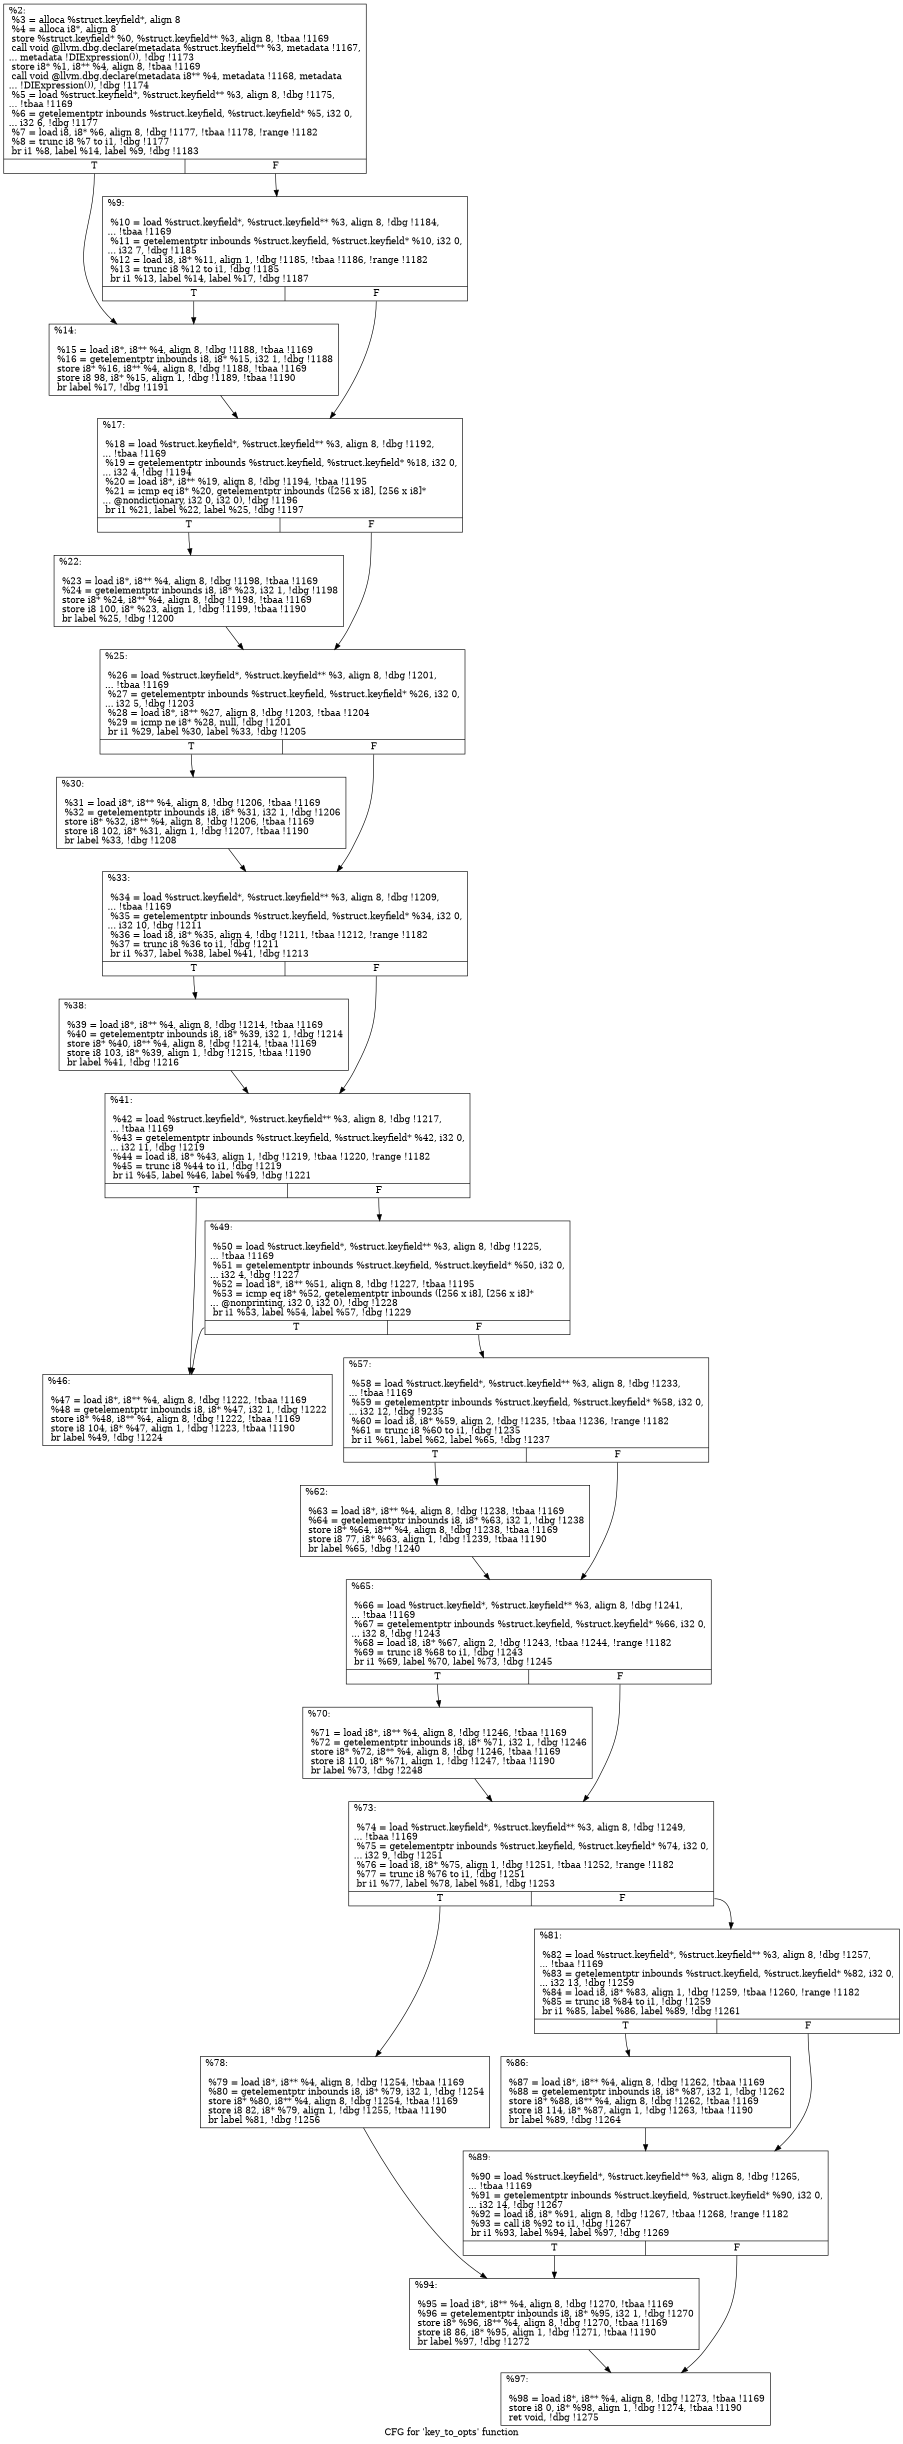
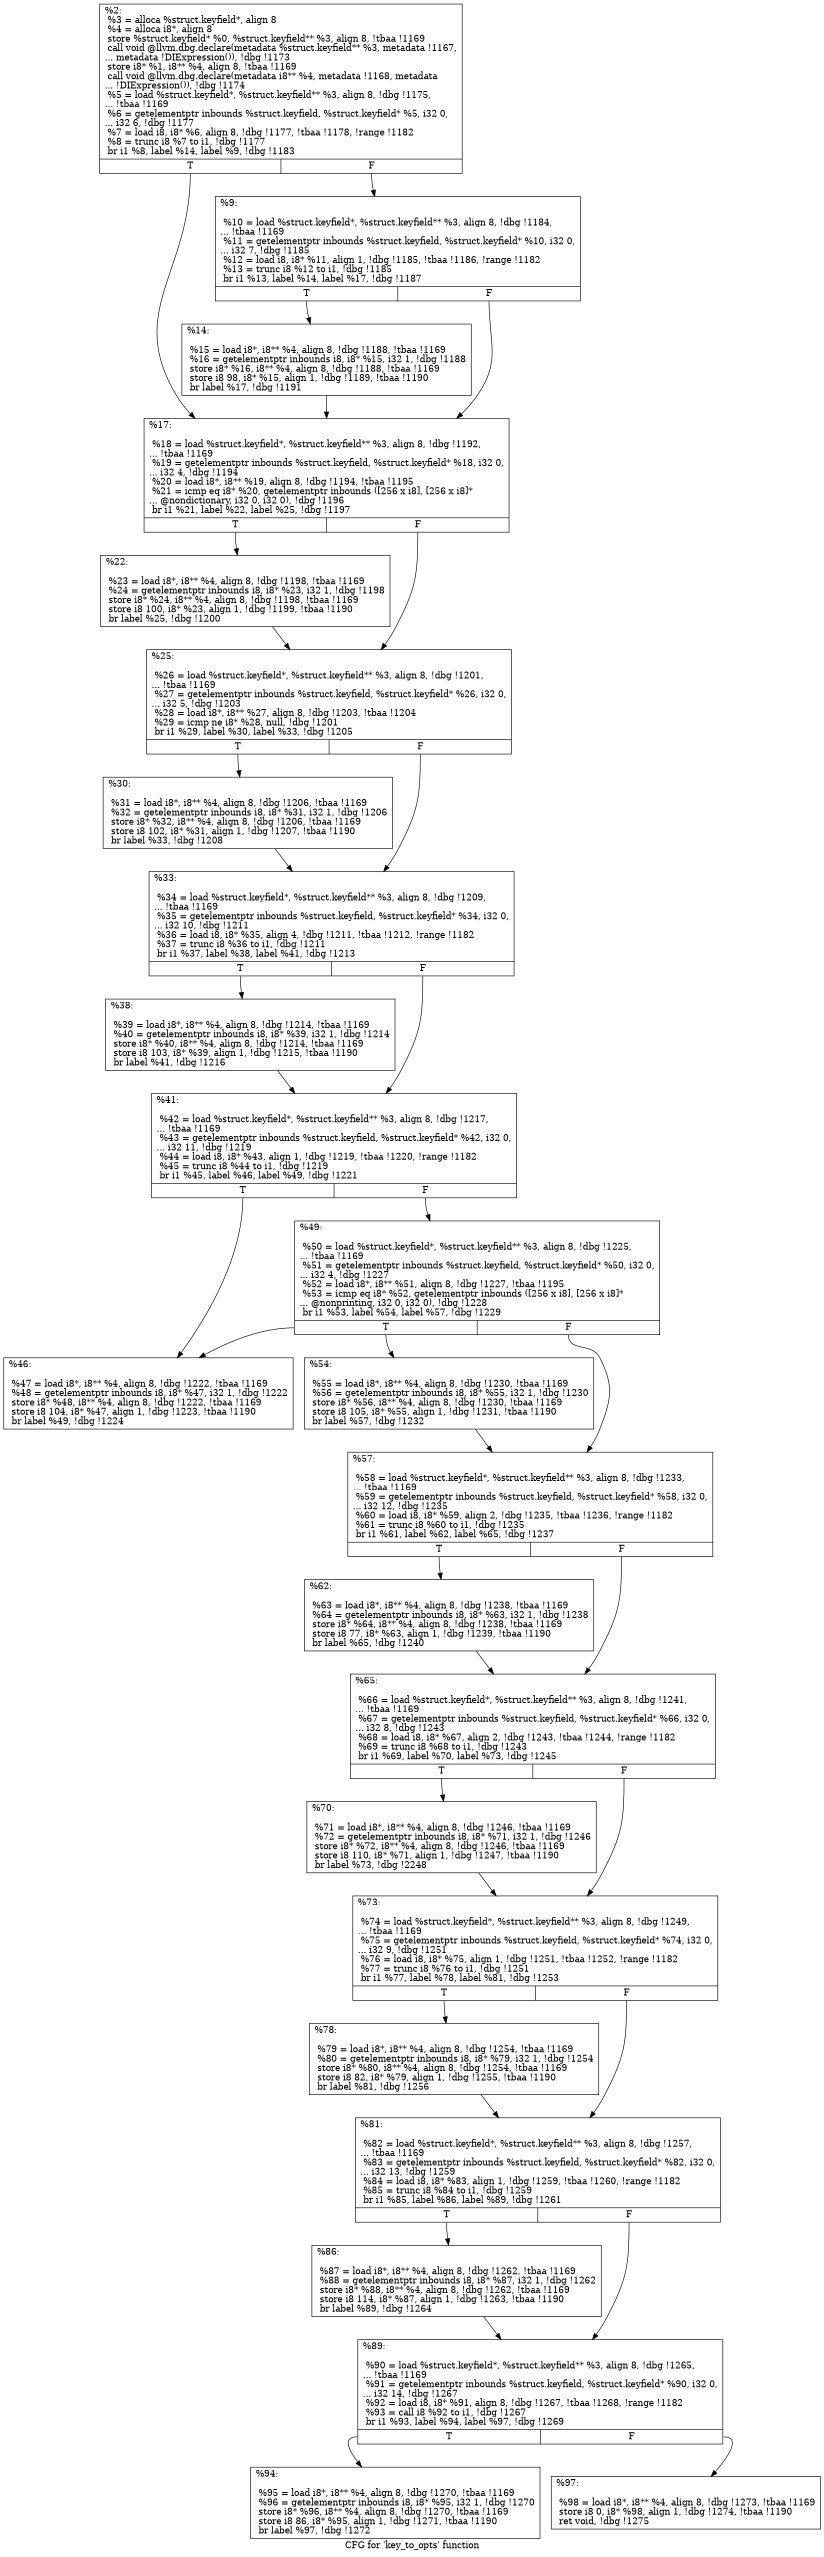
(84, 250) -> (163, 296)
none -> (449, 1393)
(396, 1412) -> (400, 1507)
(415, 2208) -> (488, 2104)
(598, 2359) -> none
